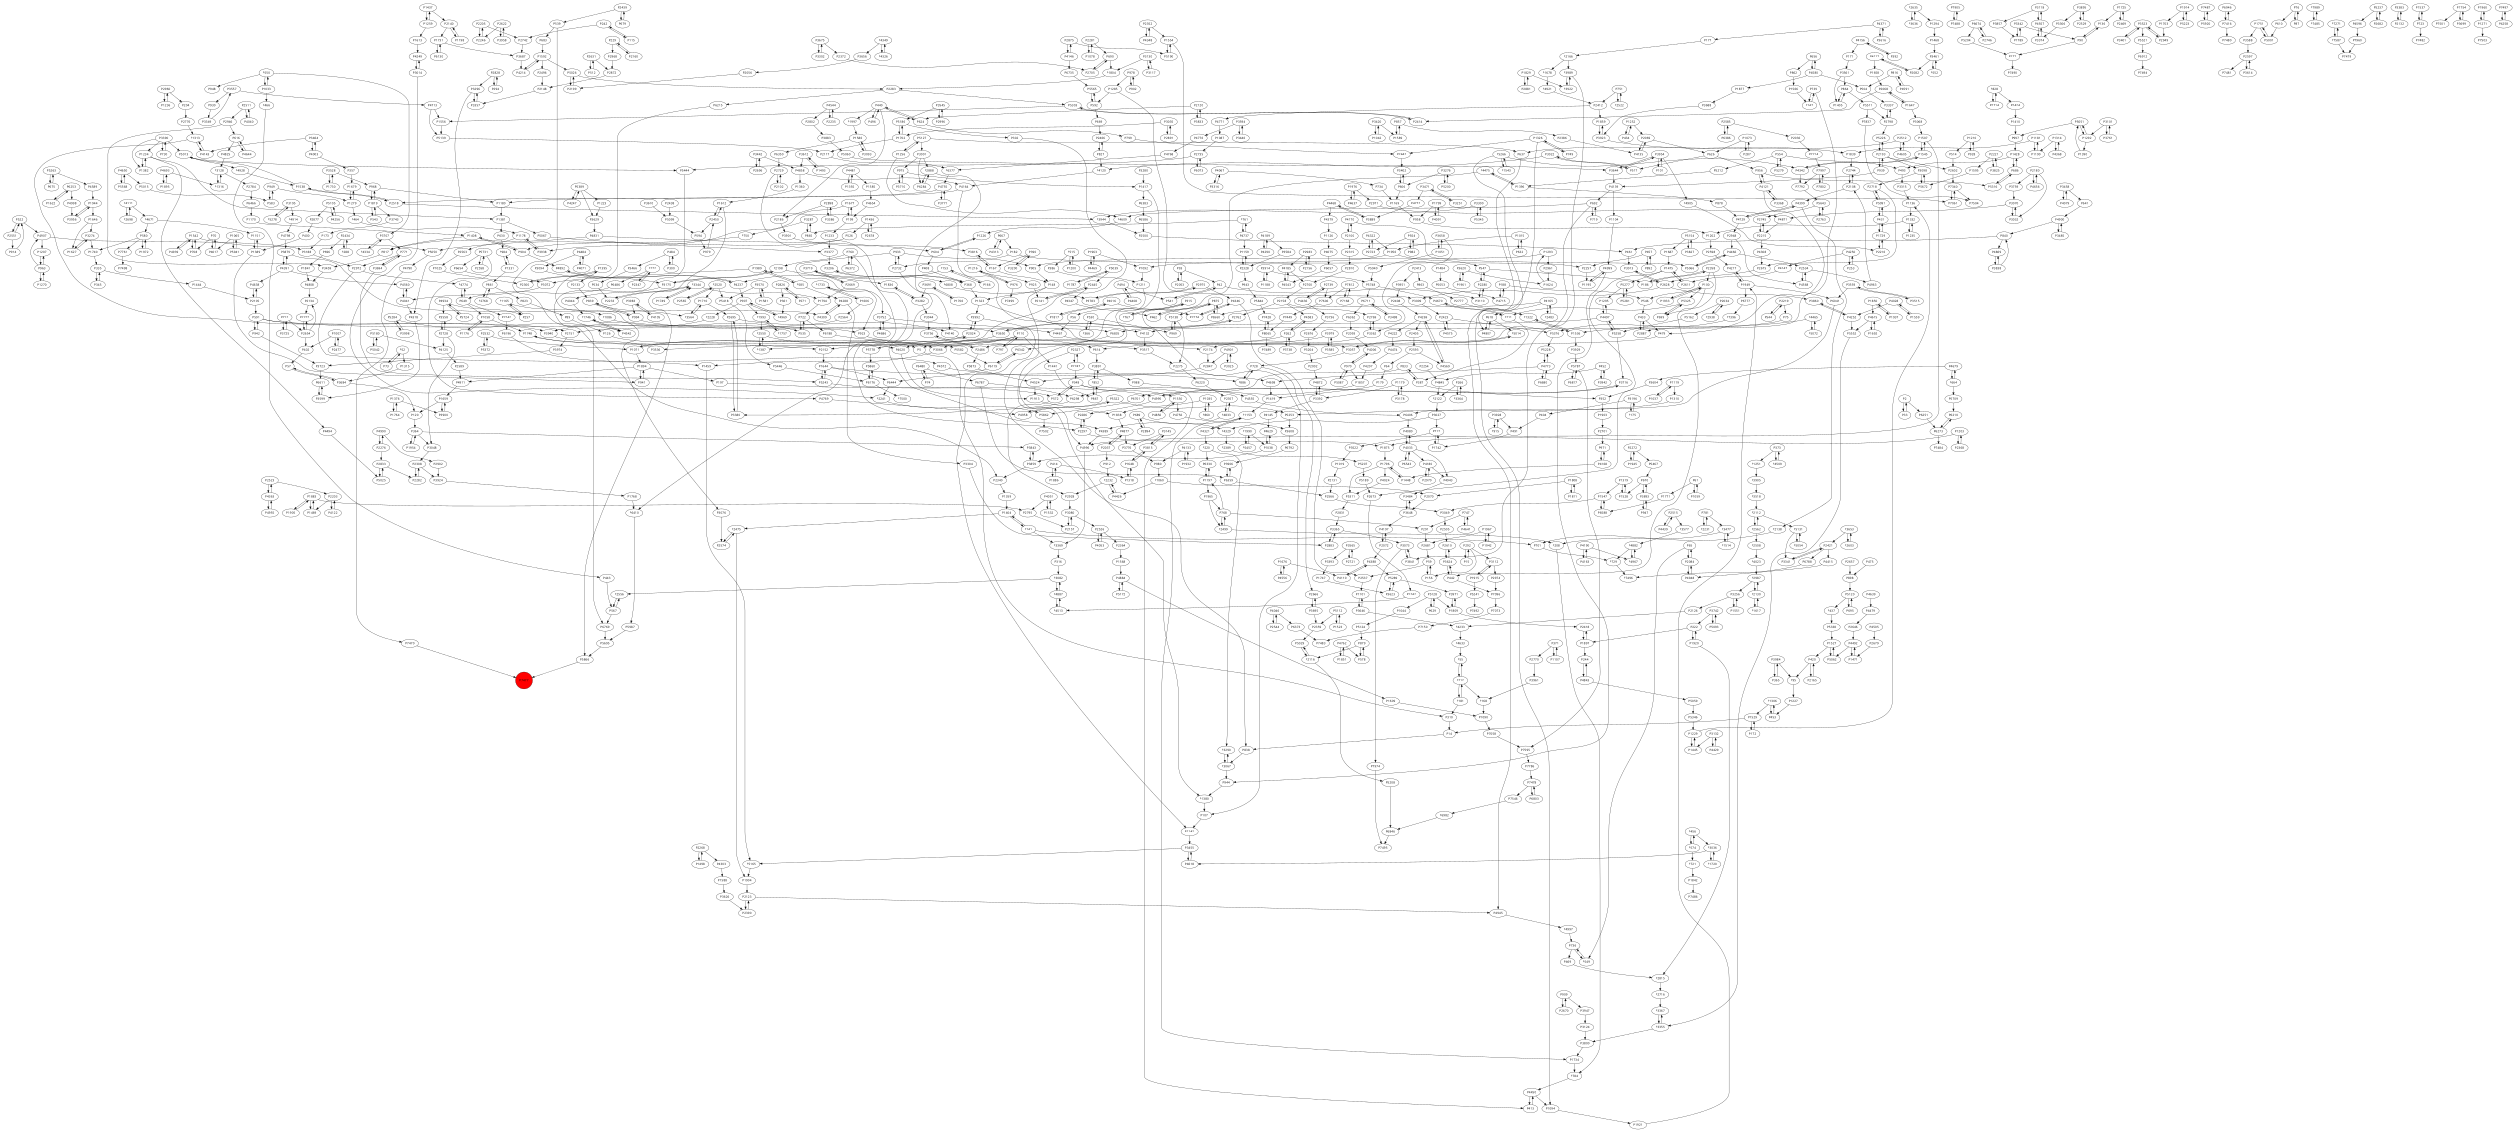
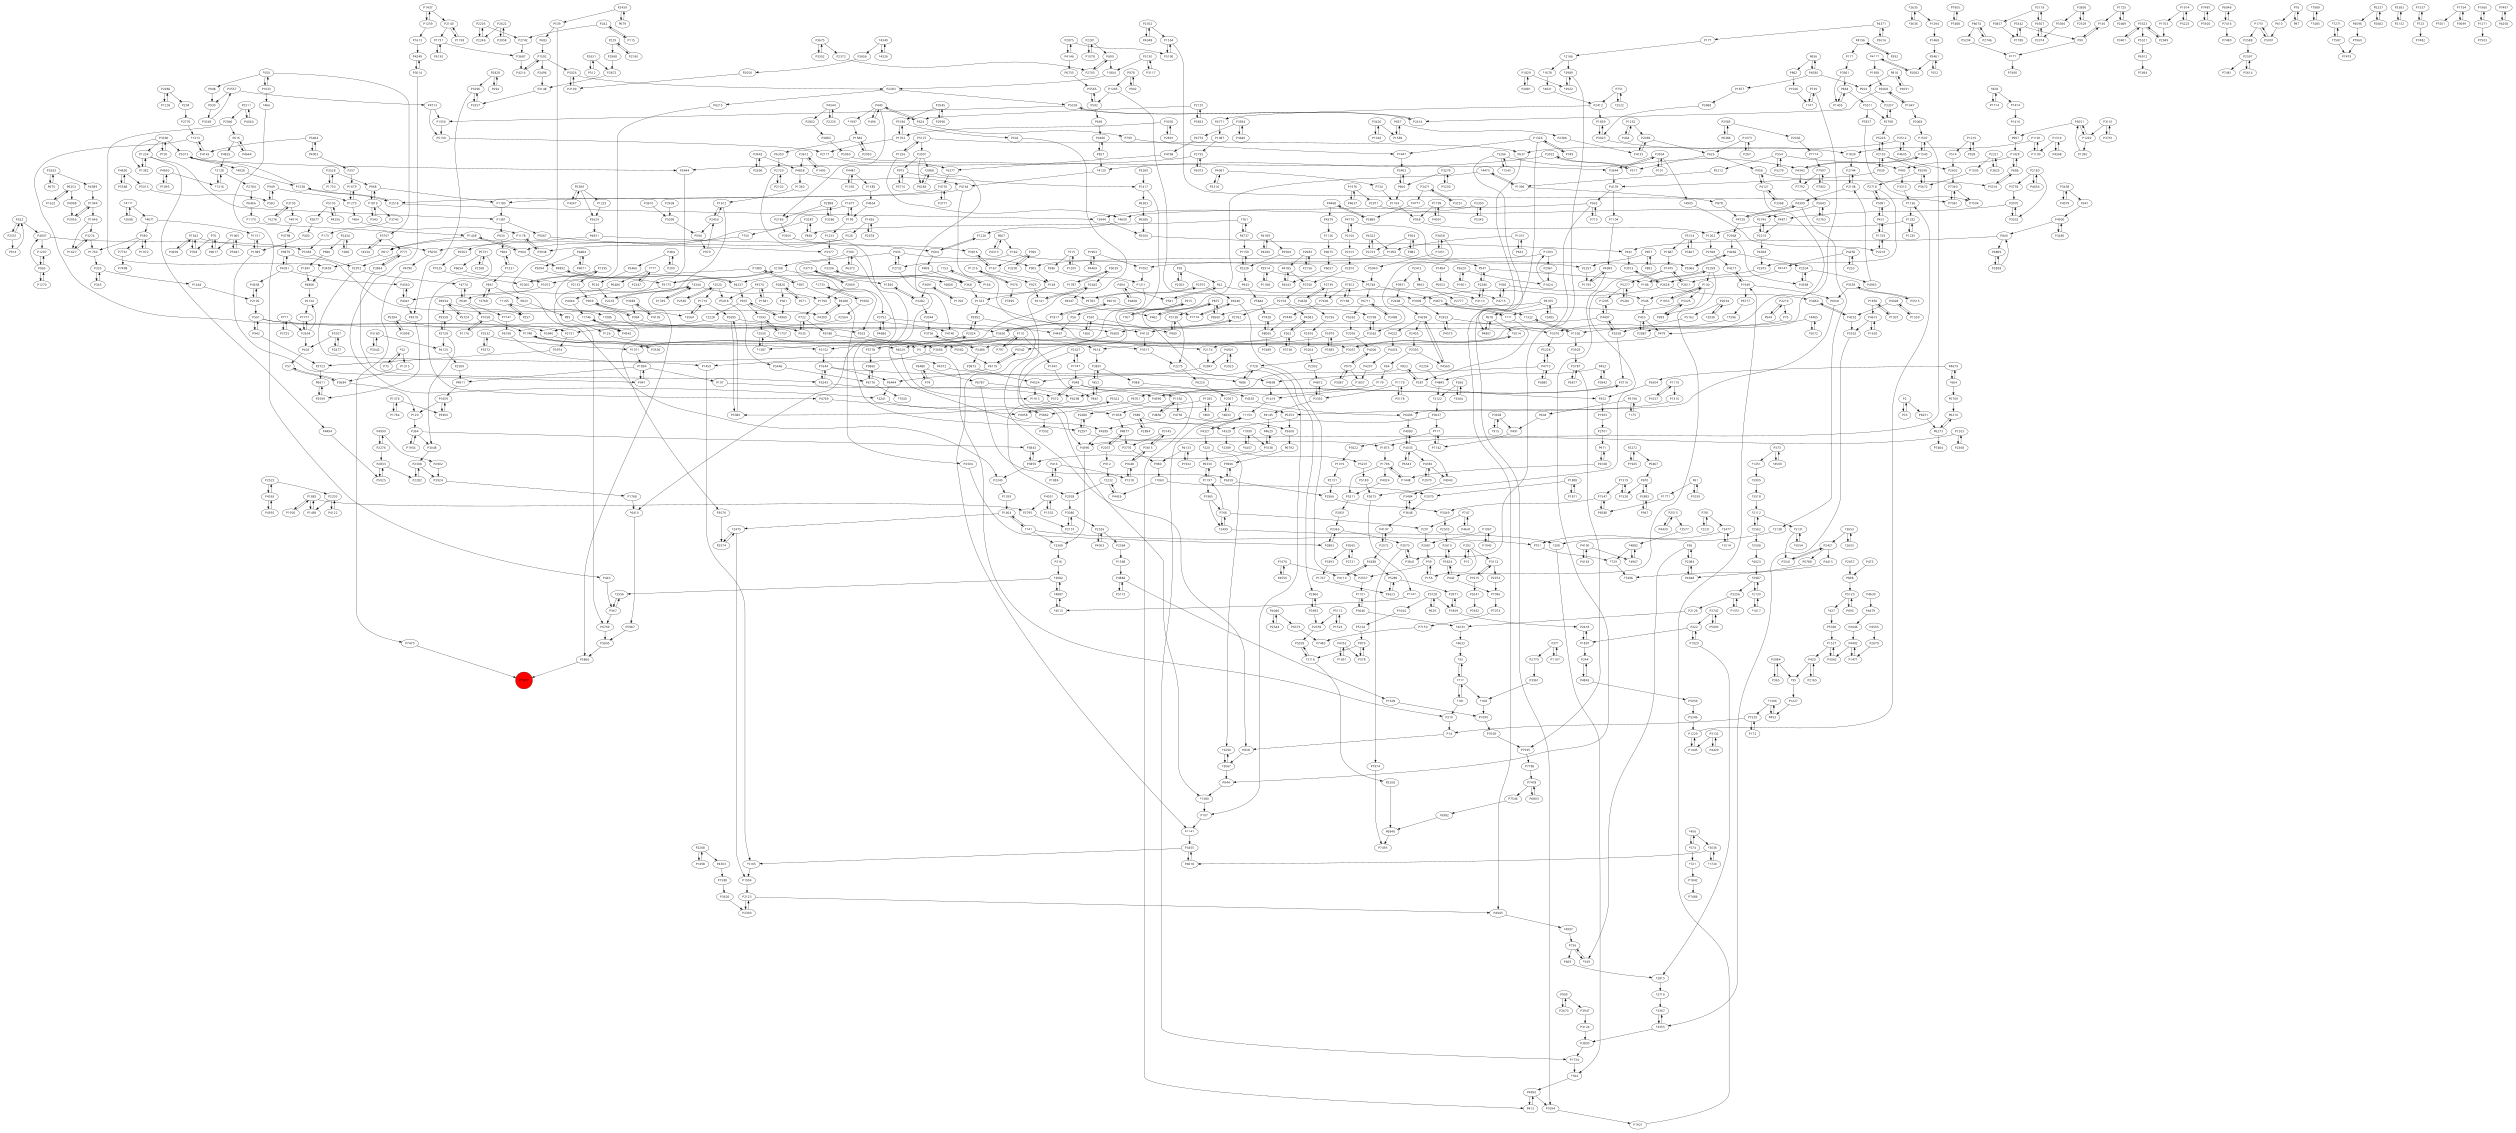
none -> (212, 96)
(798, 345) -> (590, 342)
